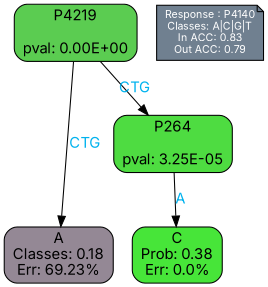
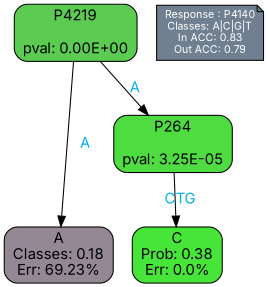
(135, 88) -> (135, 88)
(85, 144) -> (85, 144)
(180, 199) -> (180, 199)
